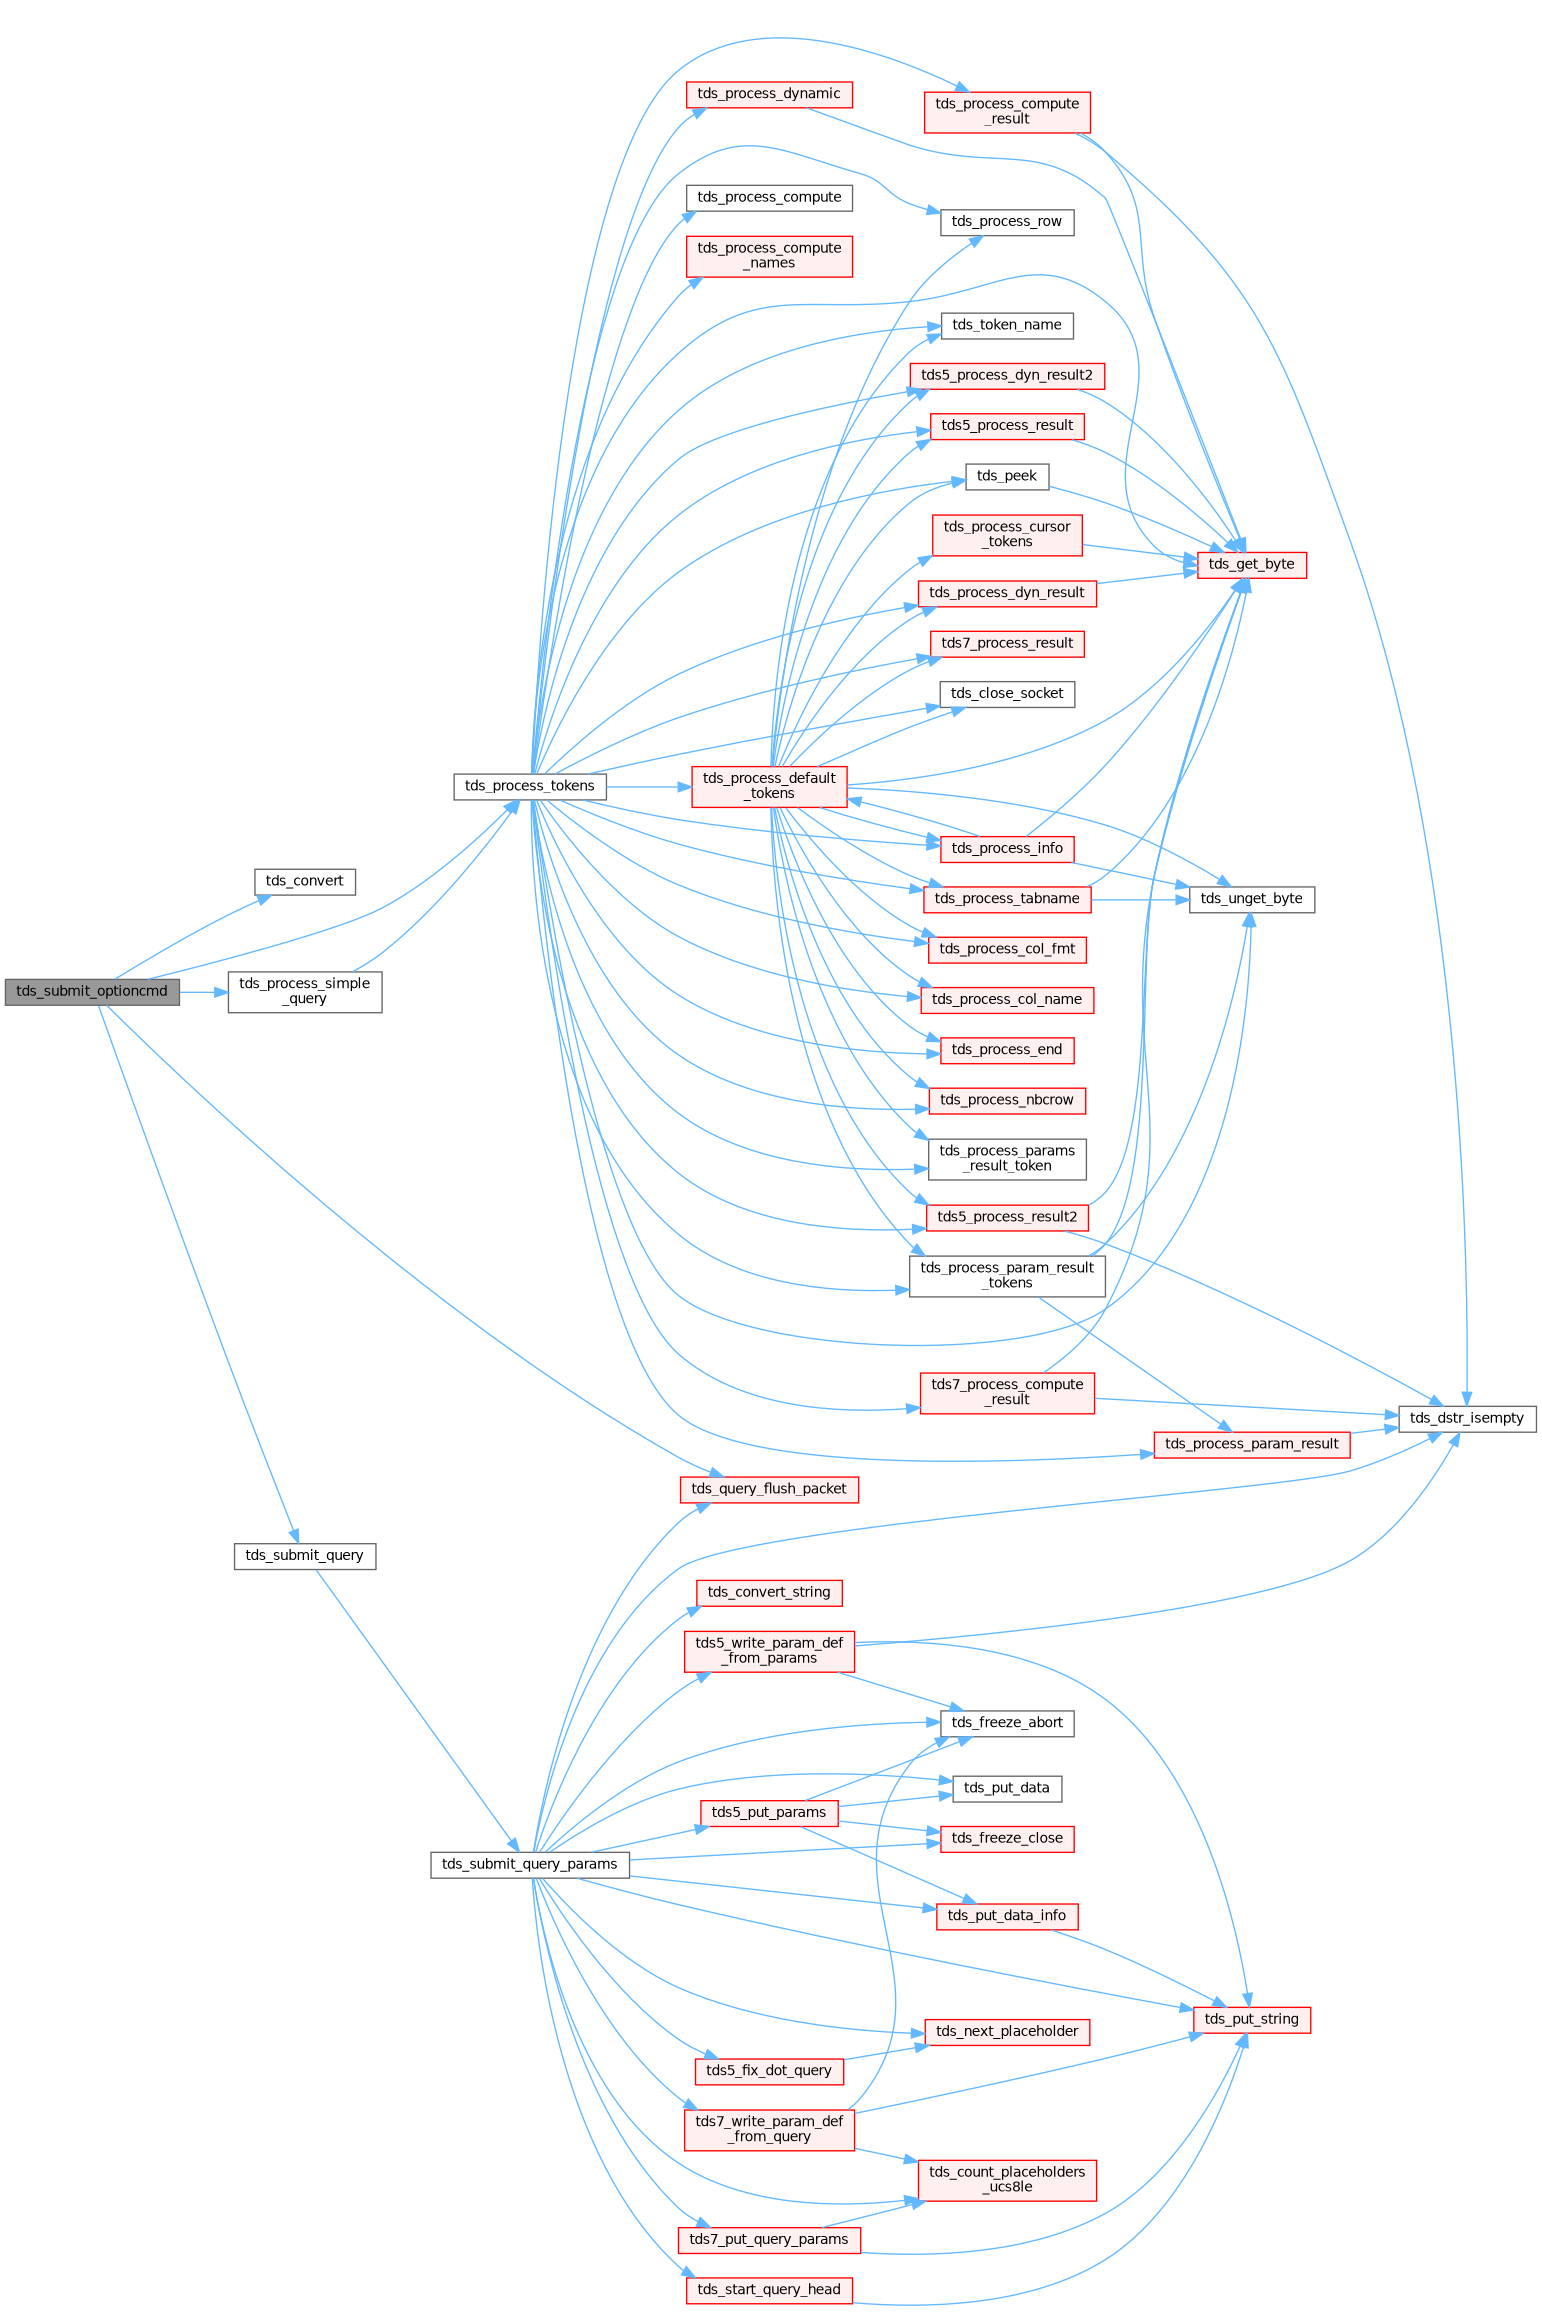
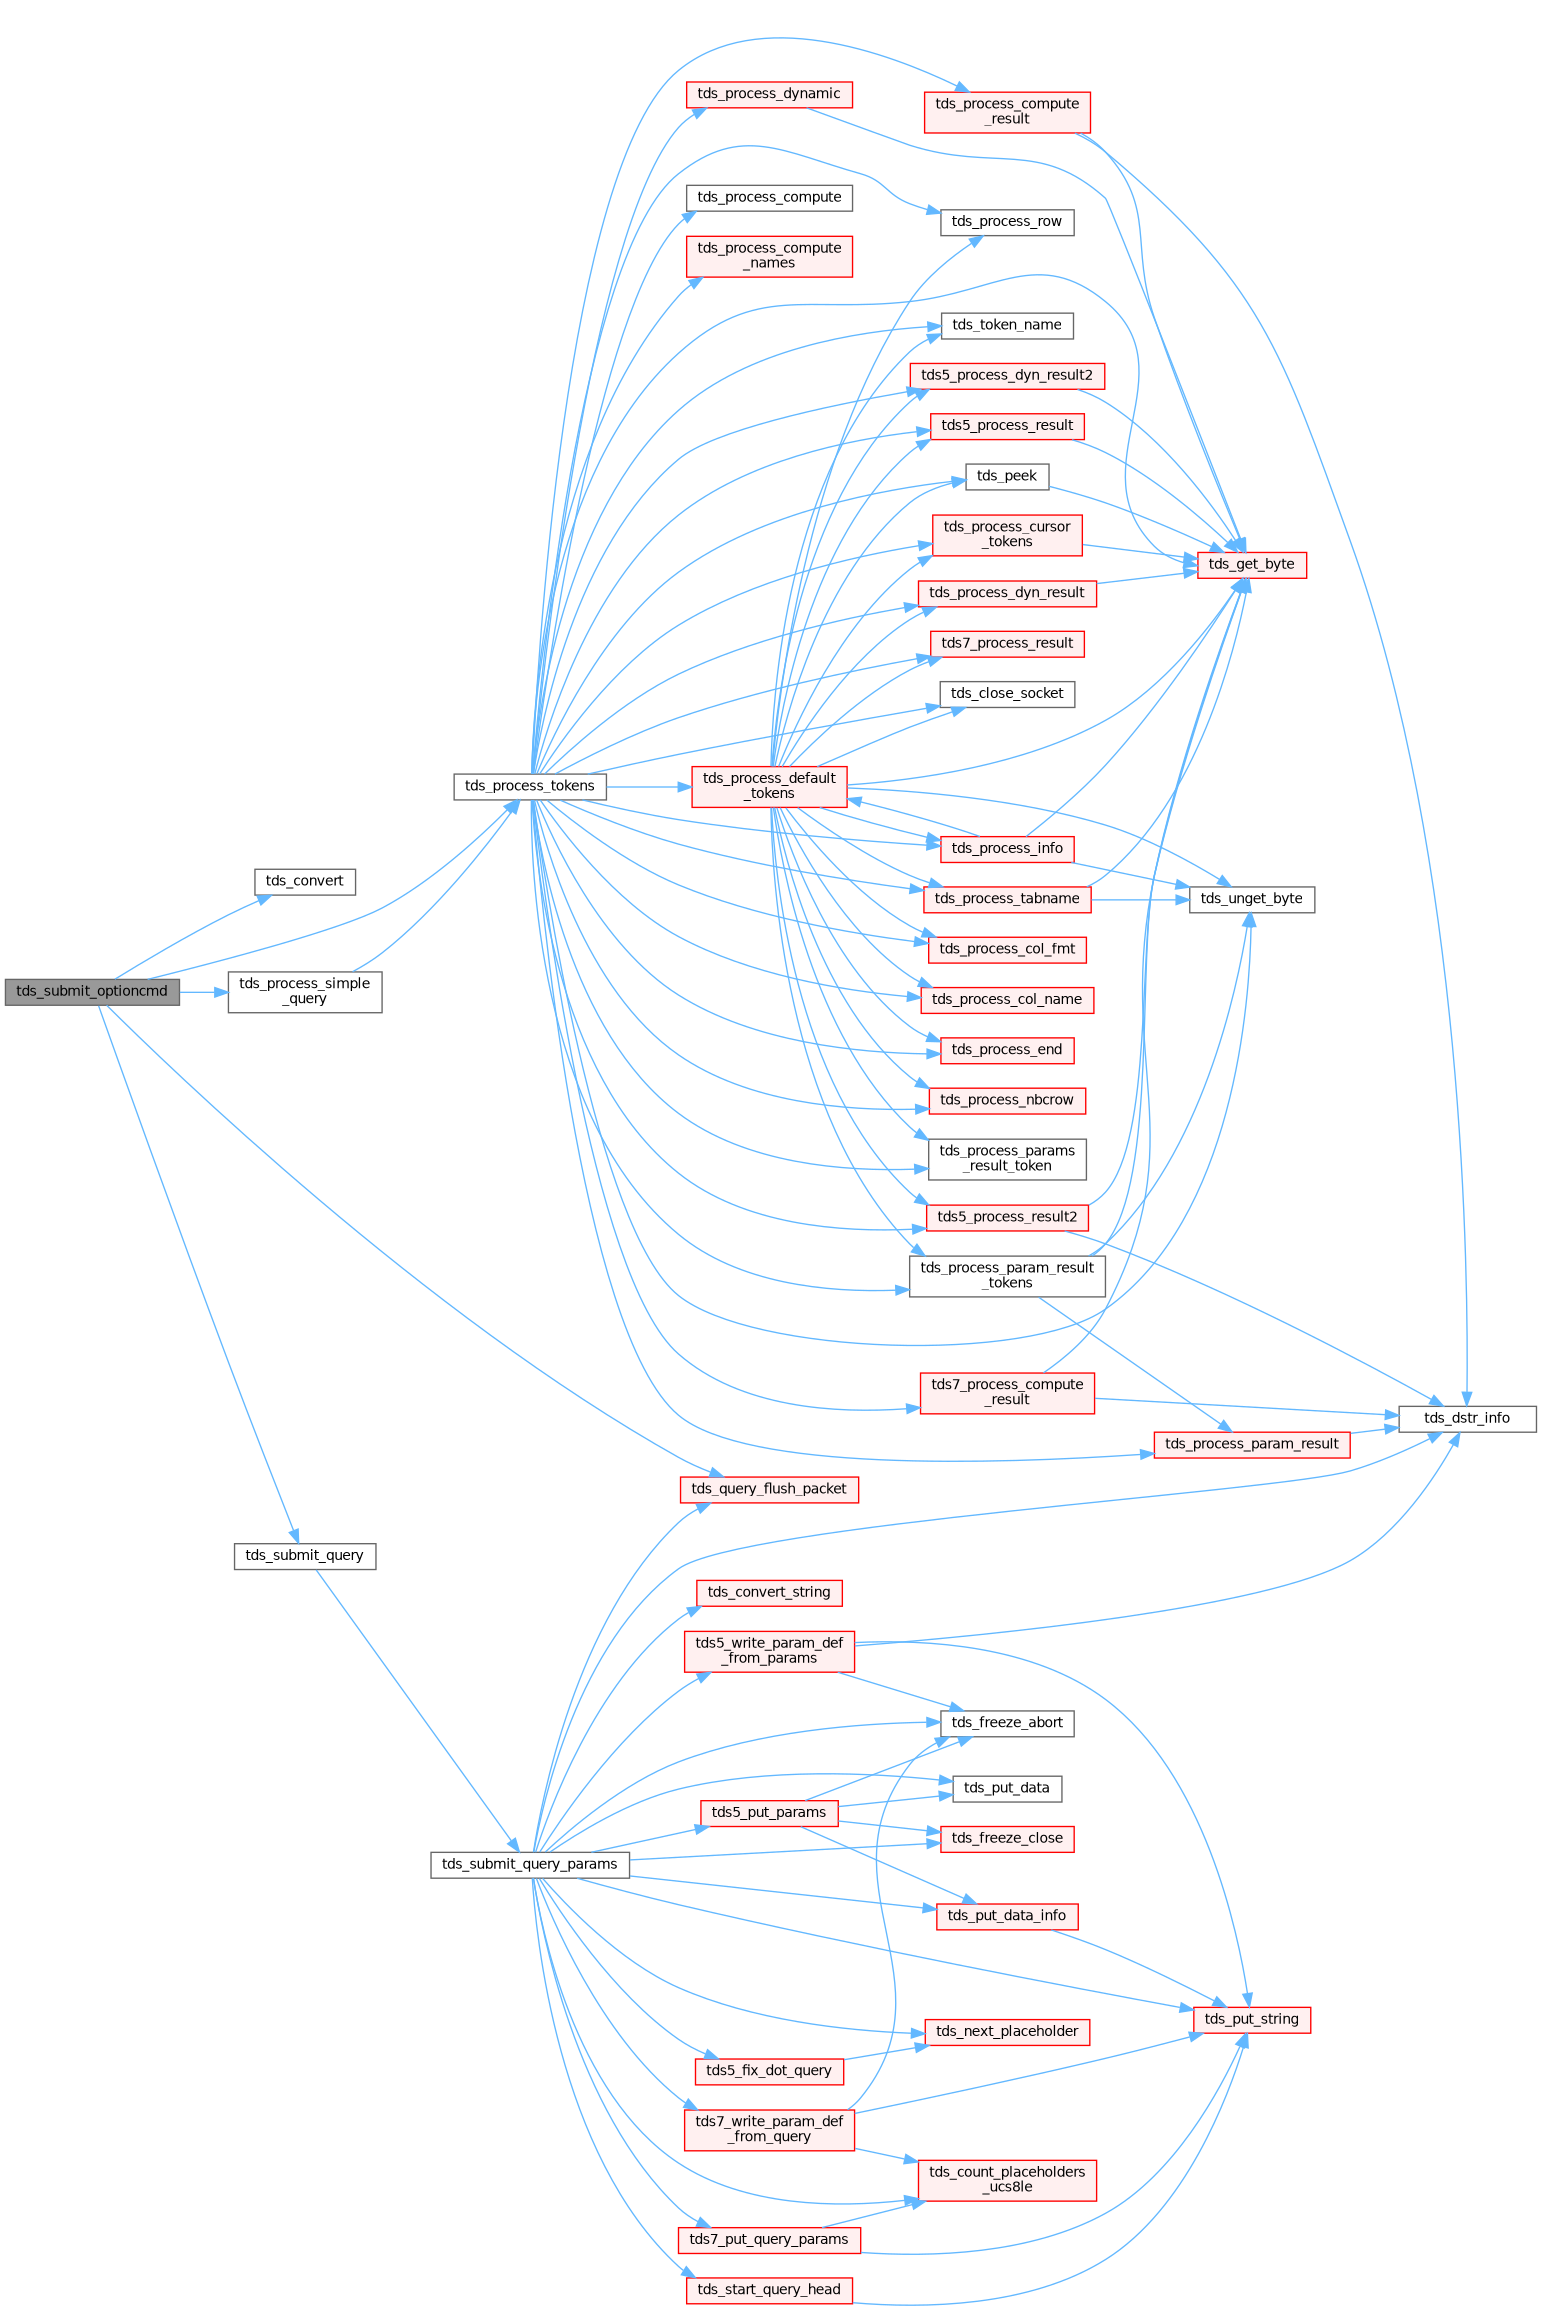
none -> (700, 613)
(1468, 1419) -> (1468, 1419)
